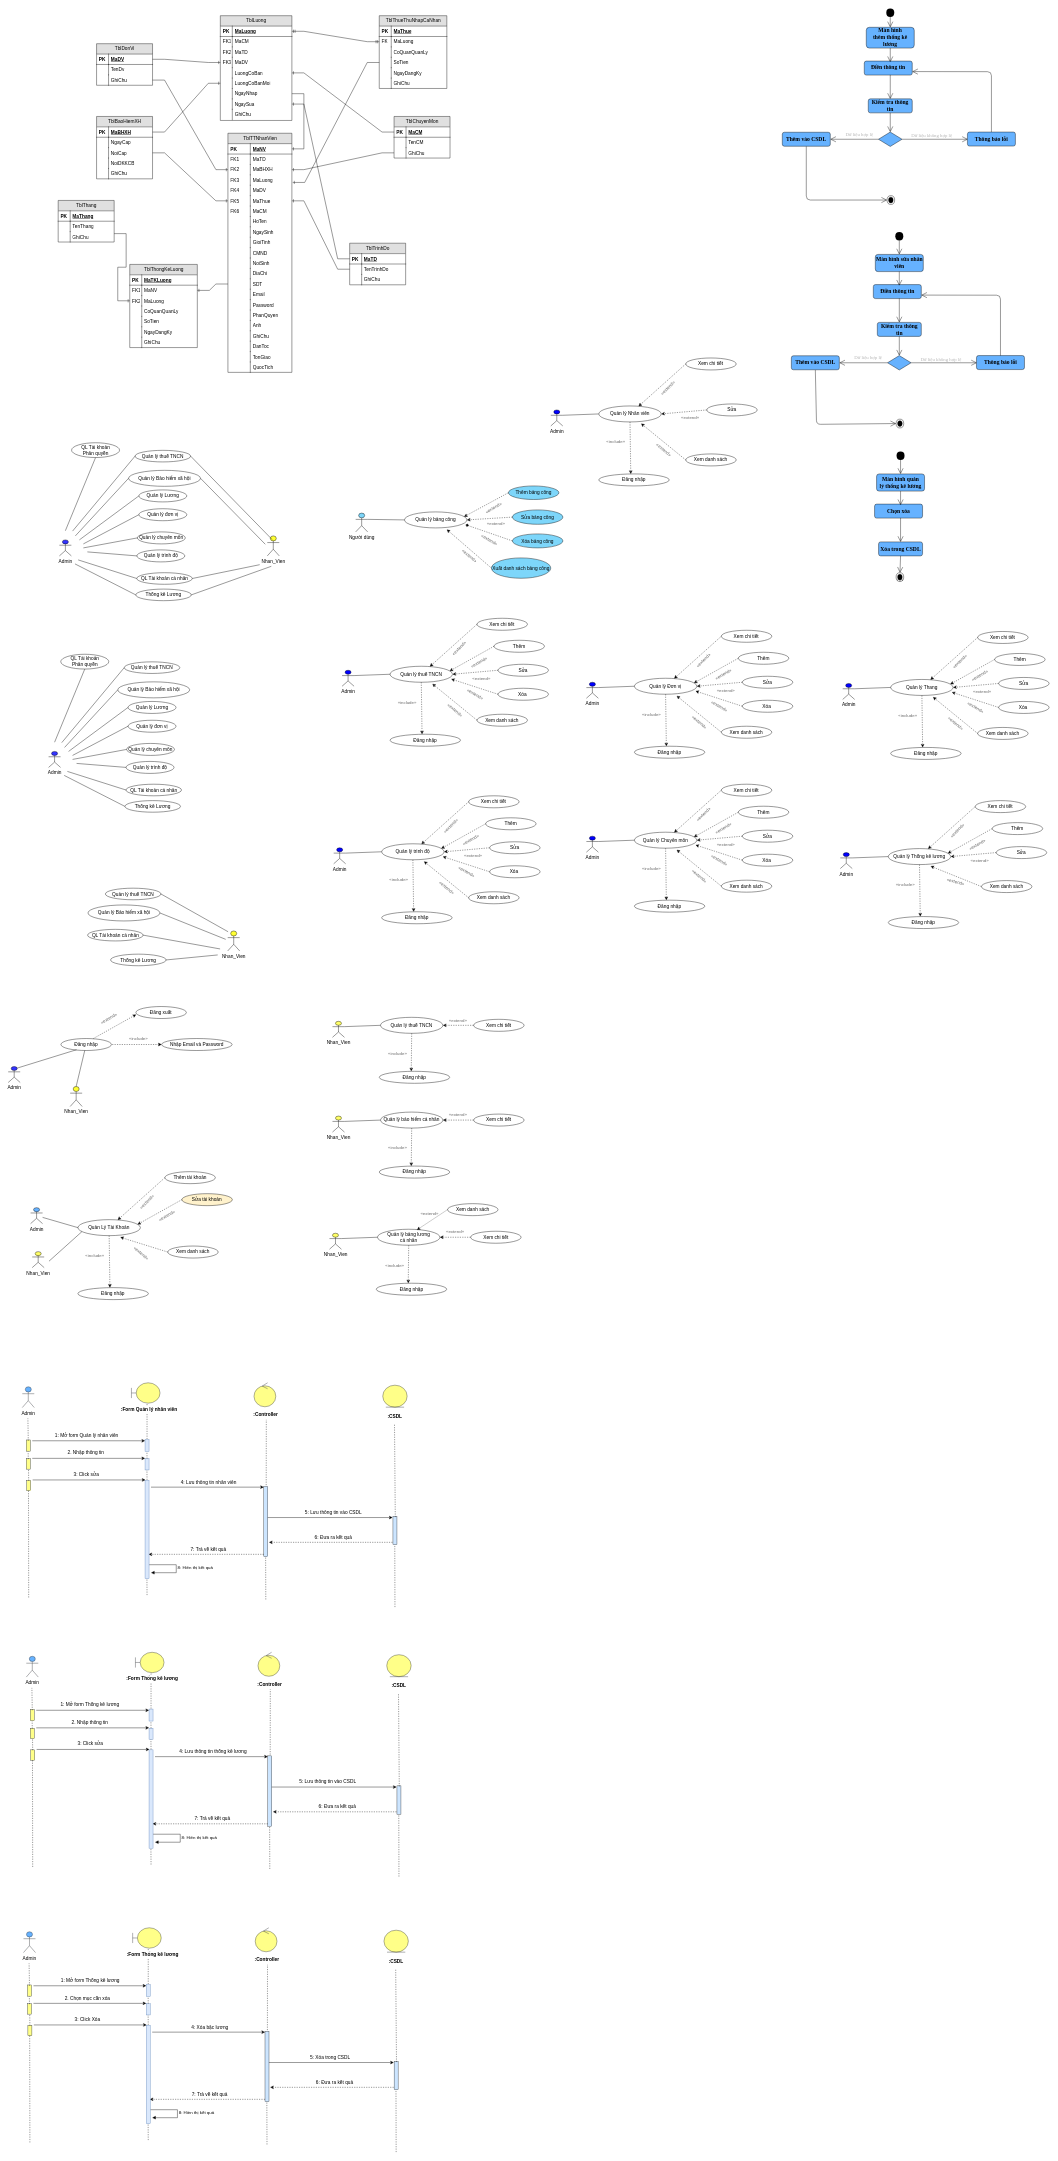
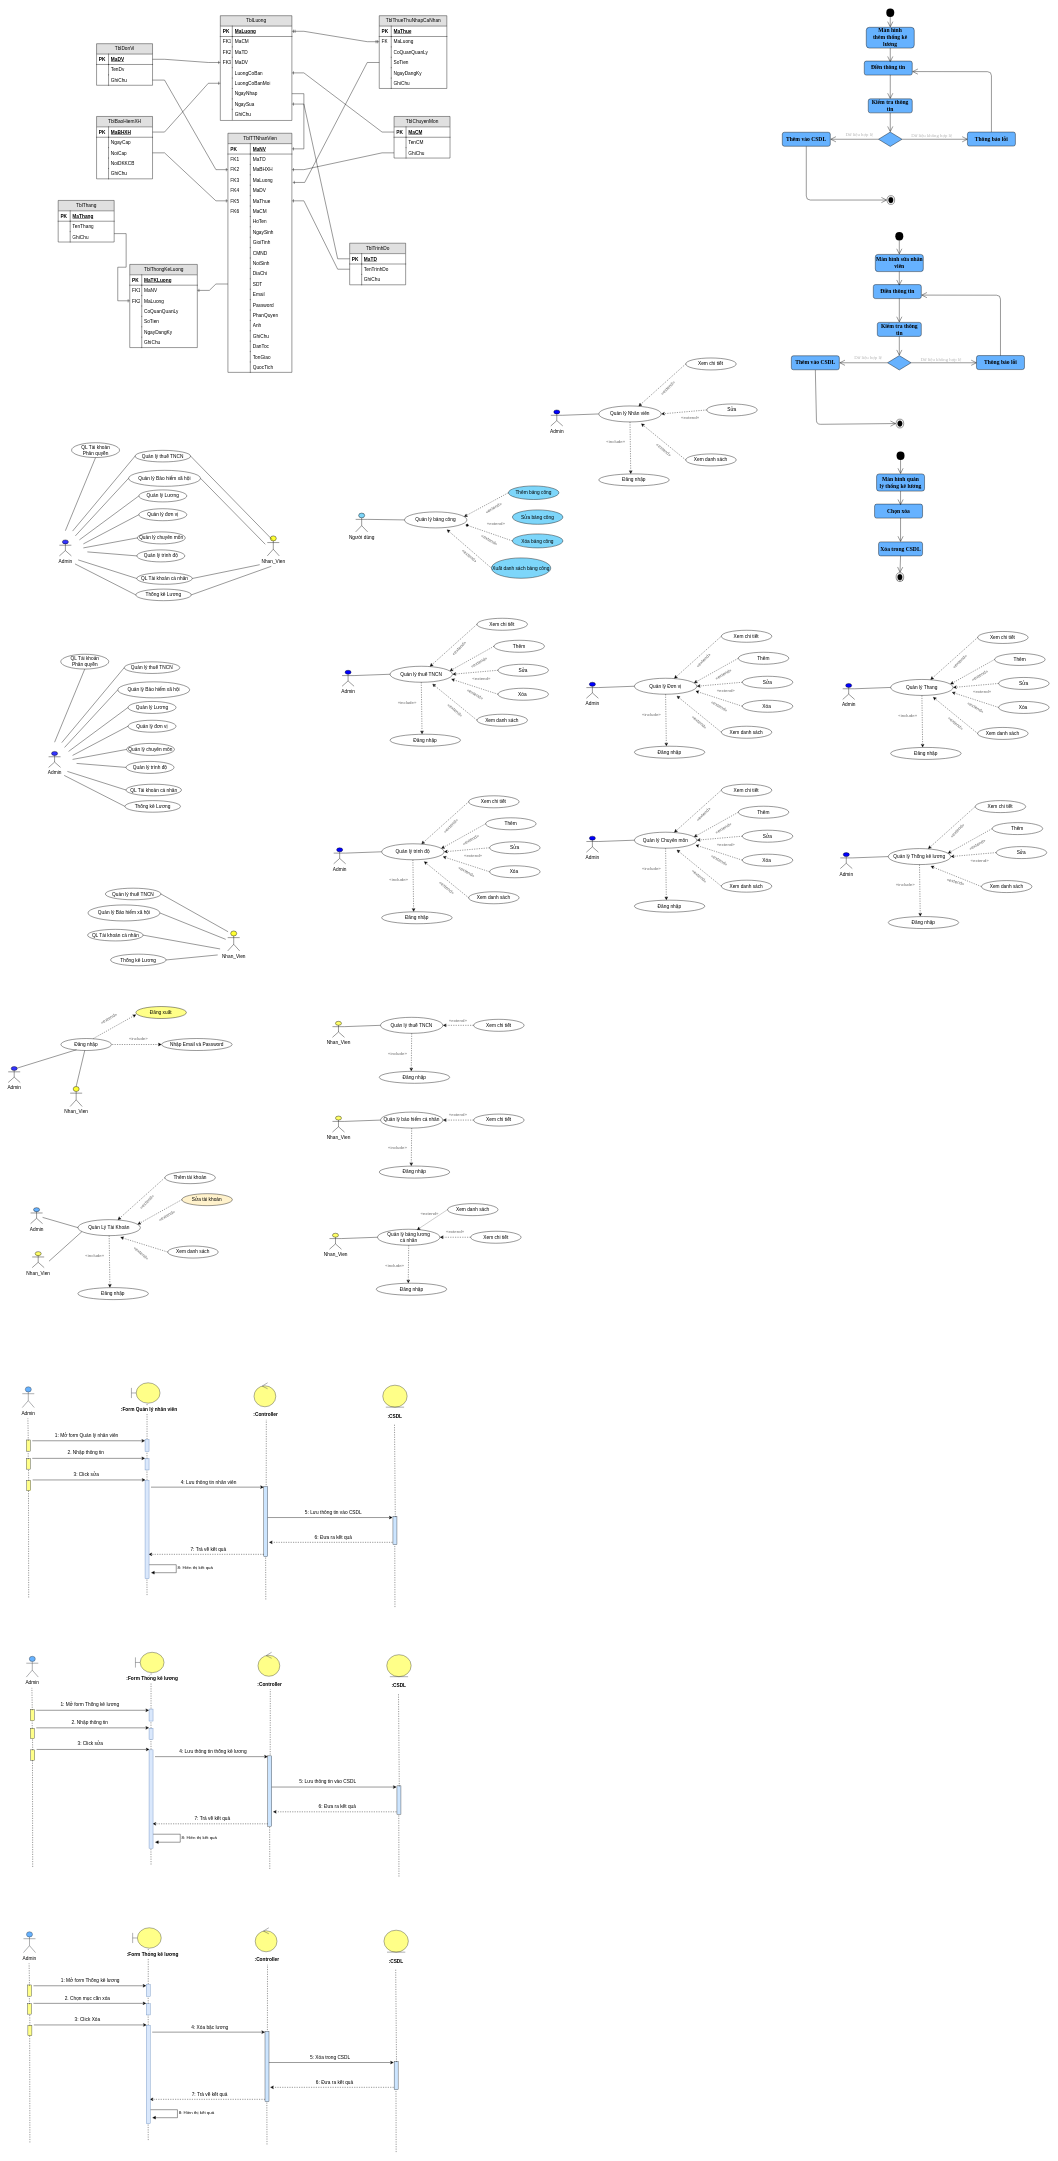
(471, 520) -> none
(161, 1013) -> (161, 1013)
